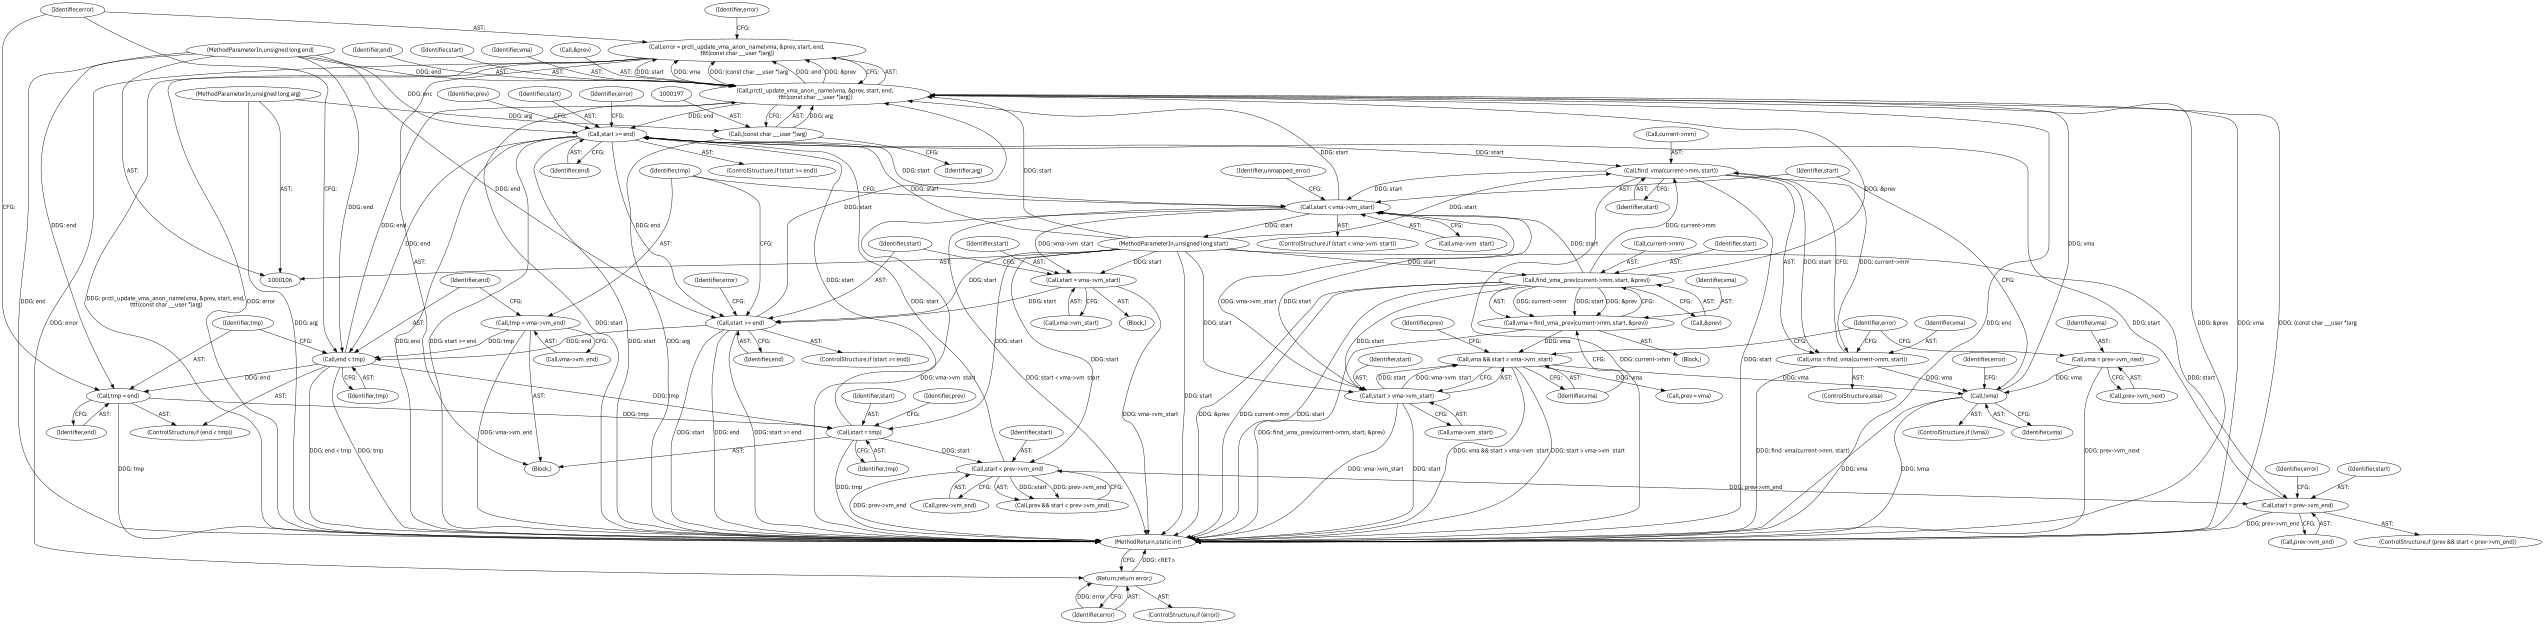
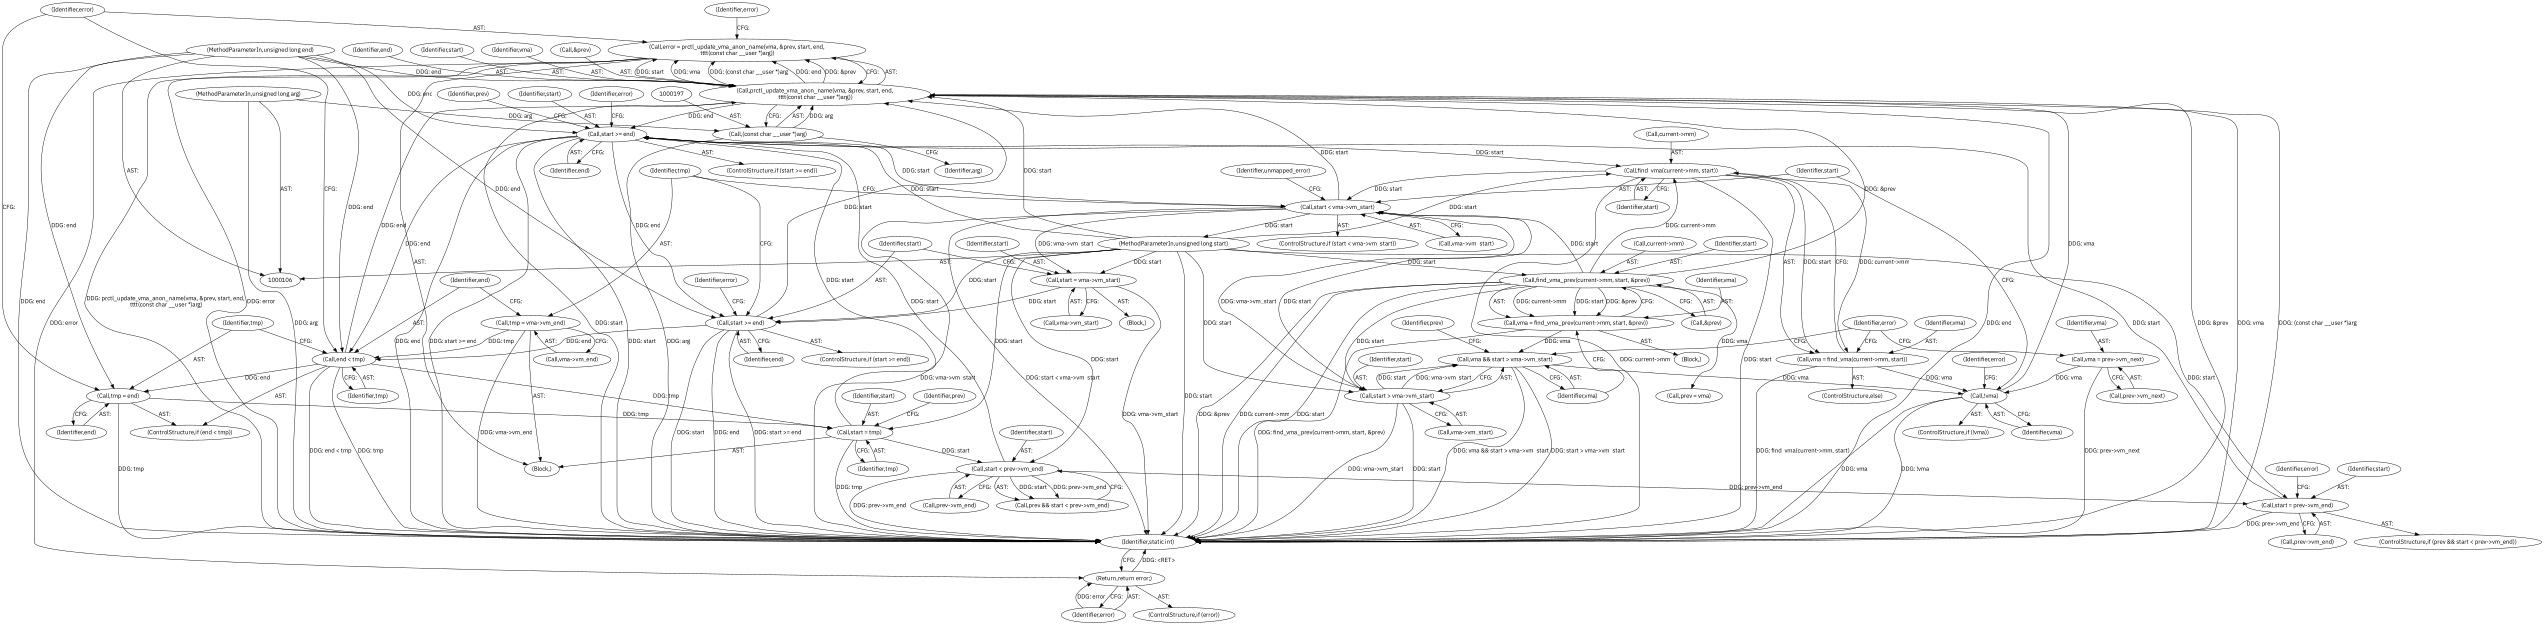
(1600, 378) -> (1733, 313)
(1148, 542) -> (1148, 542)
